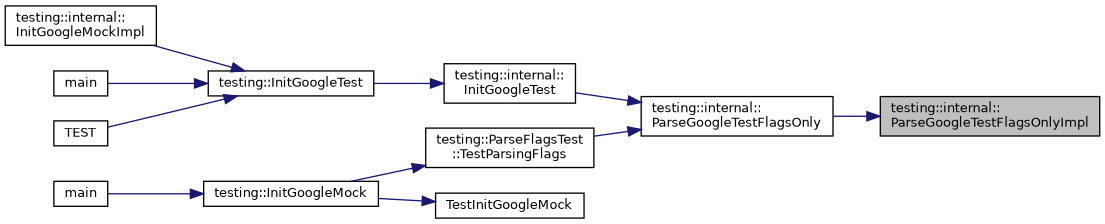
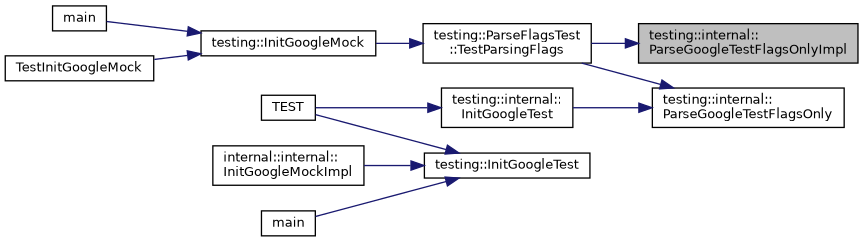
(81, 26) -> (288, 166)
(402, 83) -> (372, 108)
(850, 116) -> (608, 43)
(400, 200) -> (171, 57)
